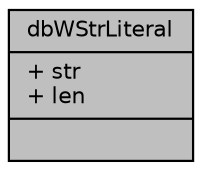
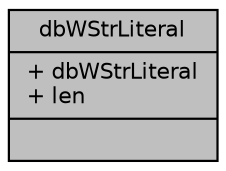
(54, 72) -> (113, 72)
